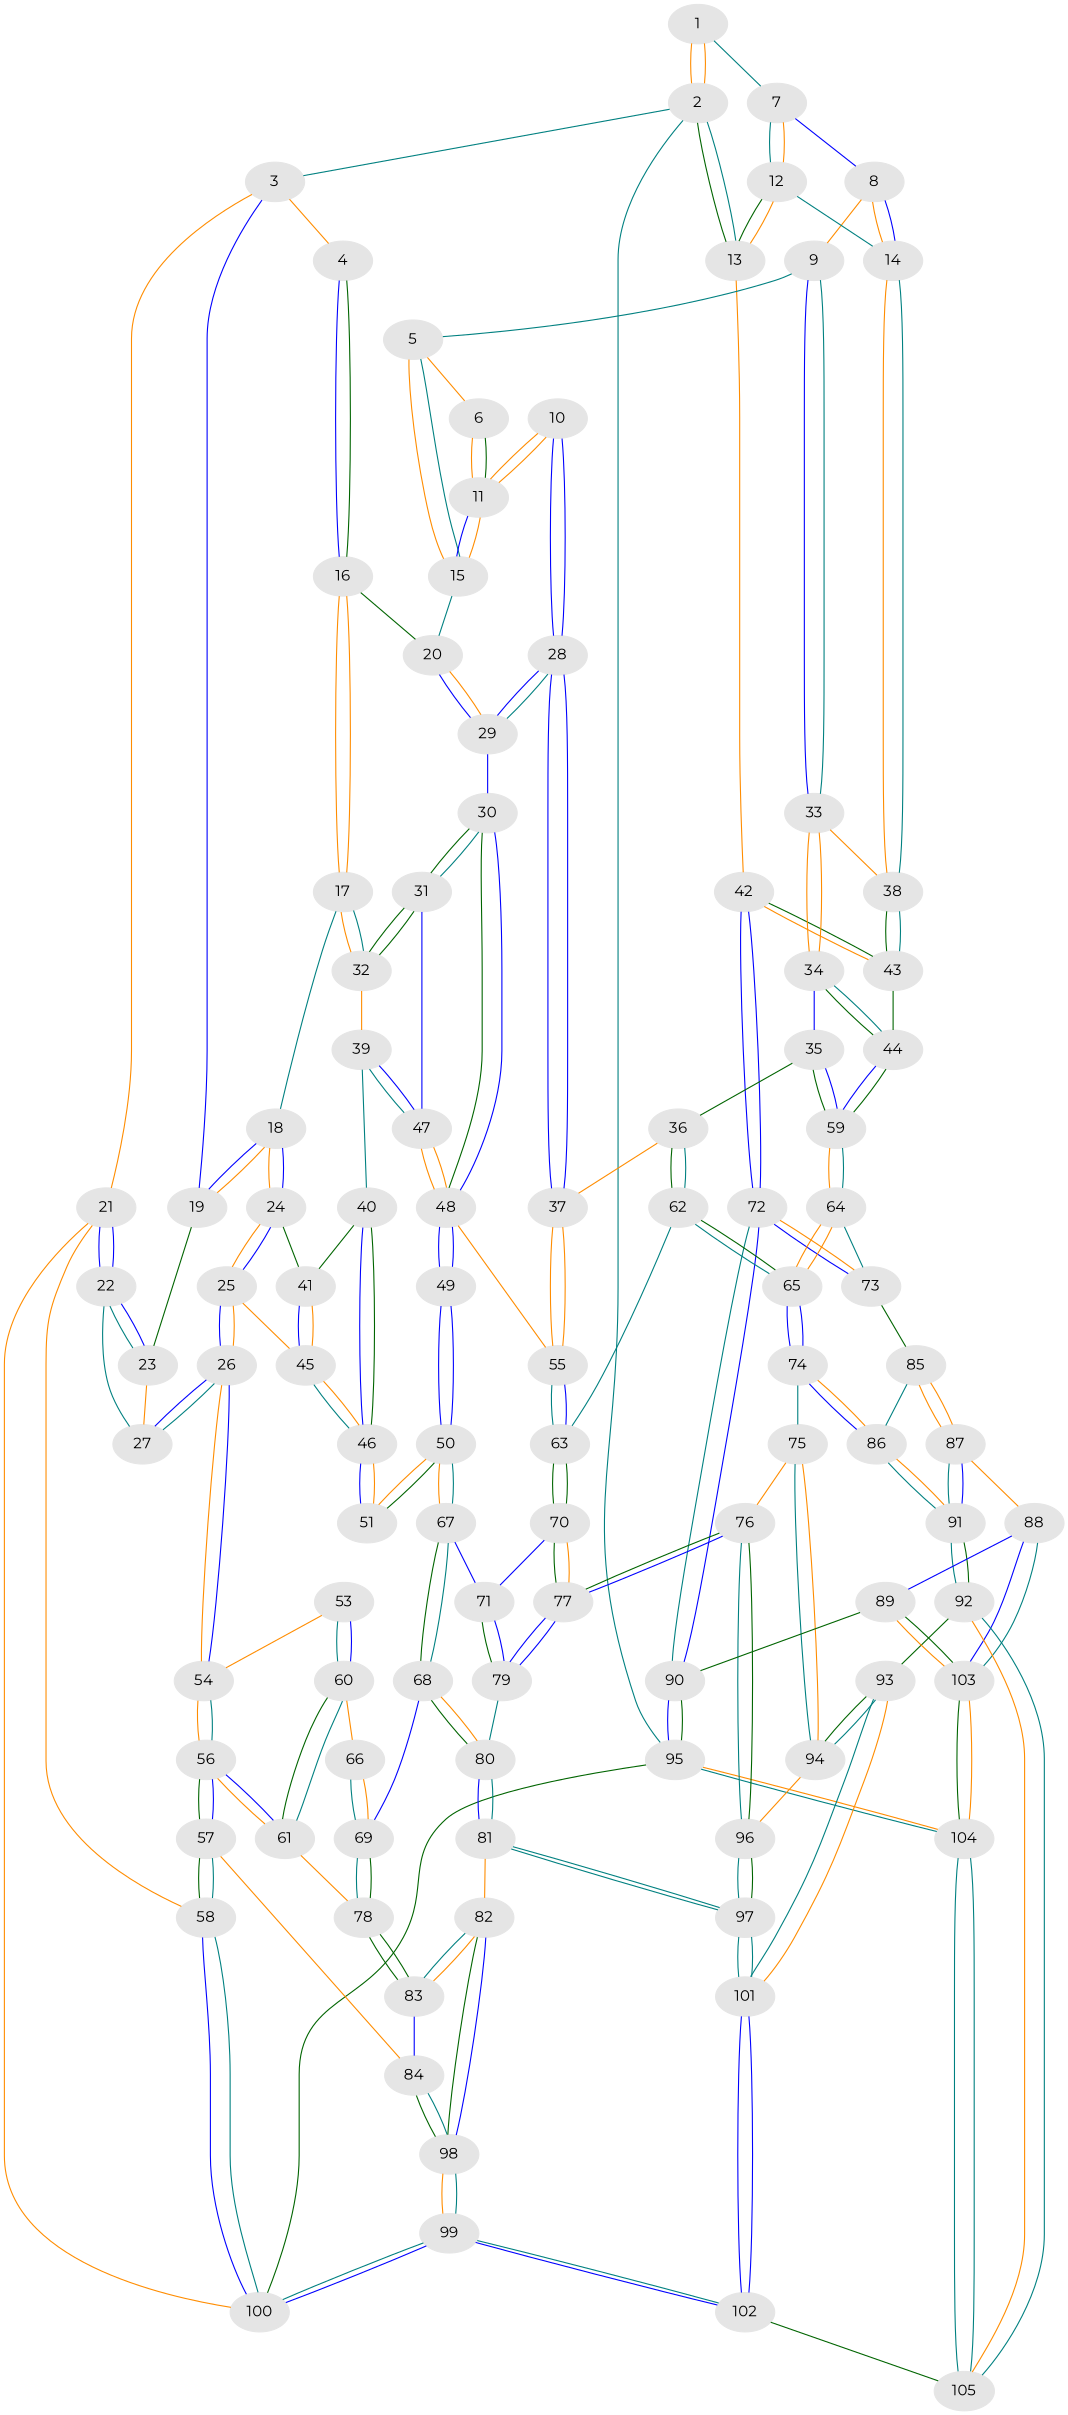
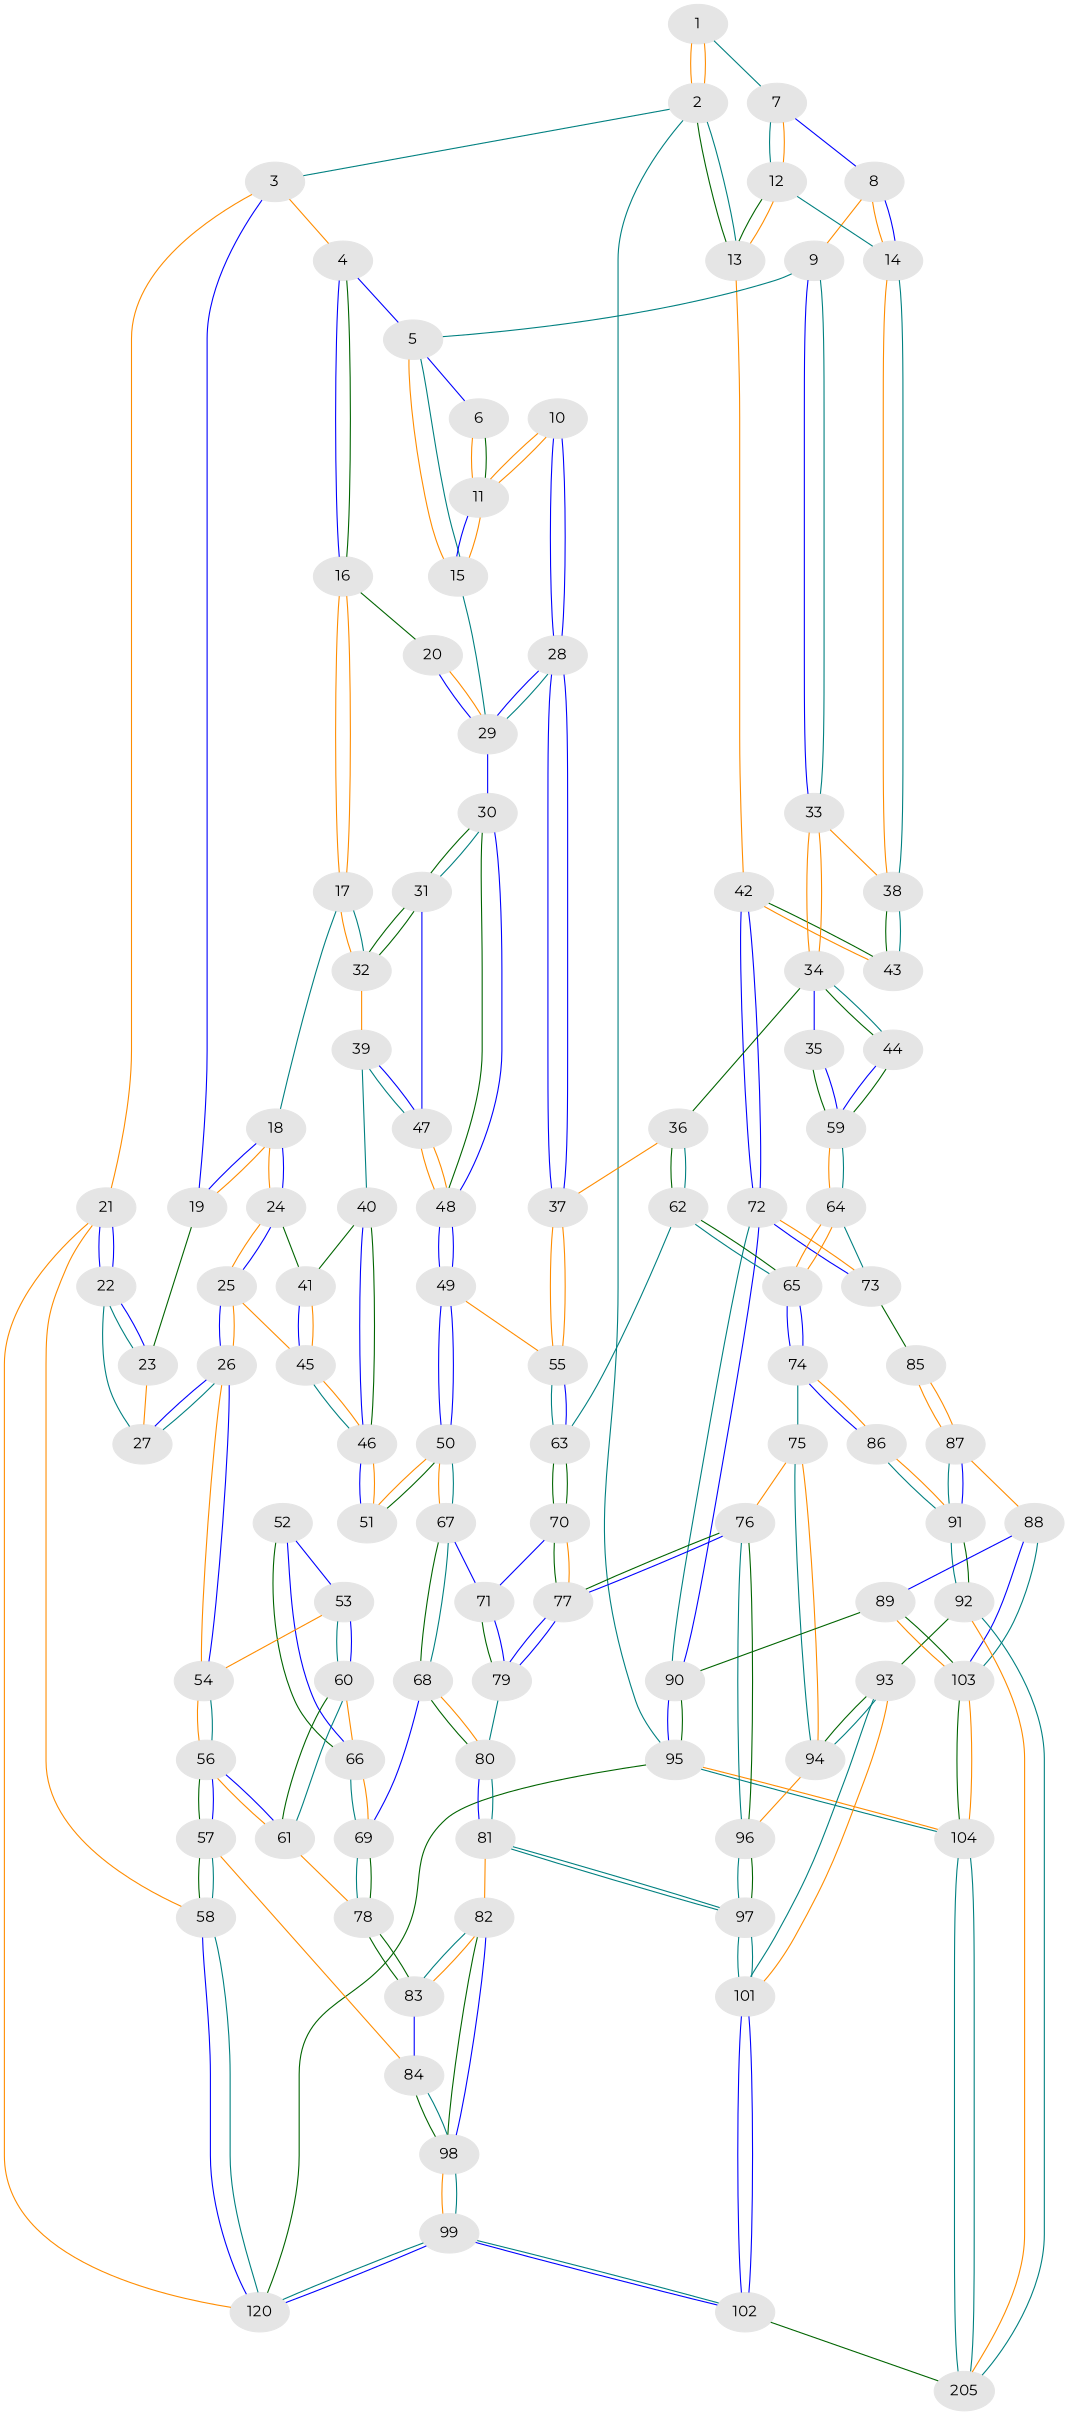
none -> (378, 300)
(446, 379) -> (446, 379)
(445, 616) -> (476, 655)
(893, 1010) -> none
(737, 1094) -> (736, 1062)
(502, 1287) -> (502, 1326)
(896, 1405) -> none
none -> (283, 1523)
(260, 2312) -> (260, 2312)
(964, 2391) -> (964, 2391)
